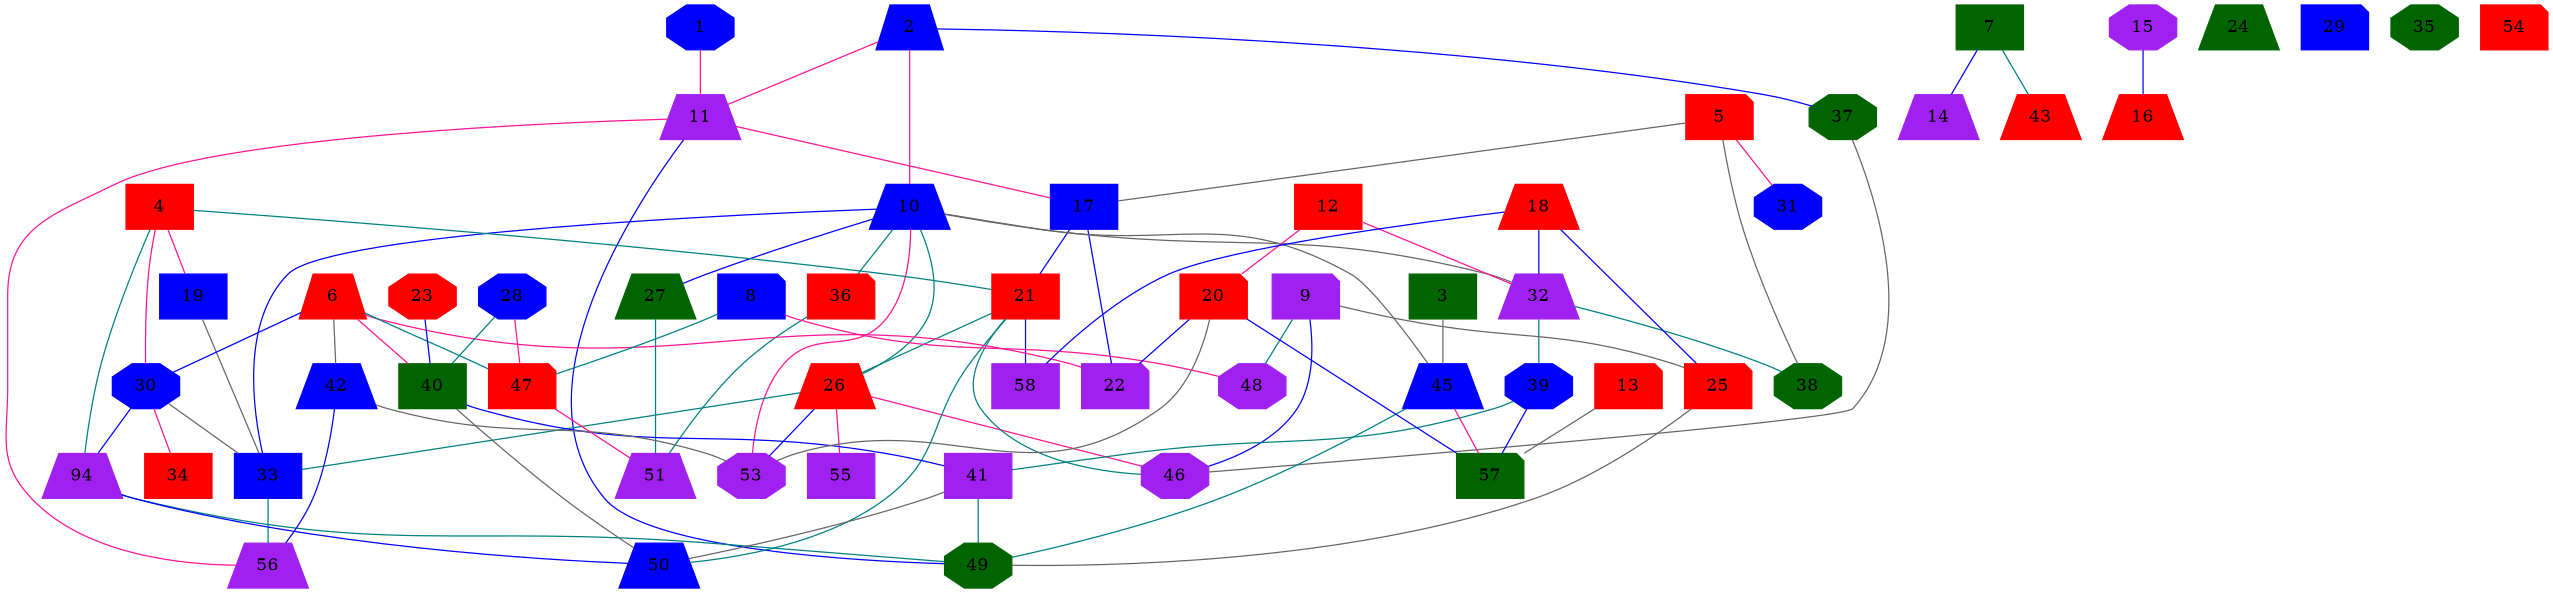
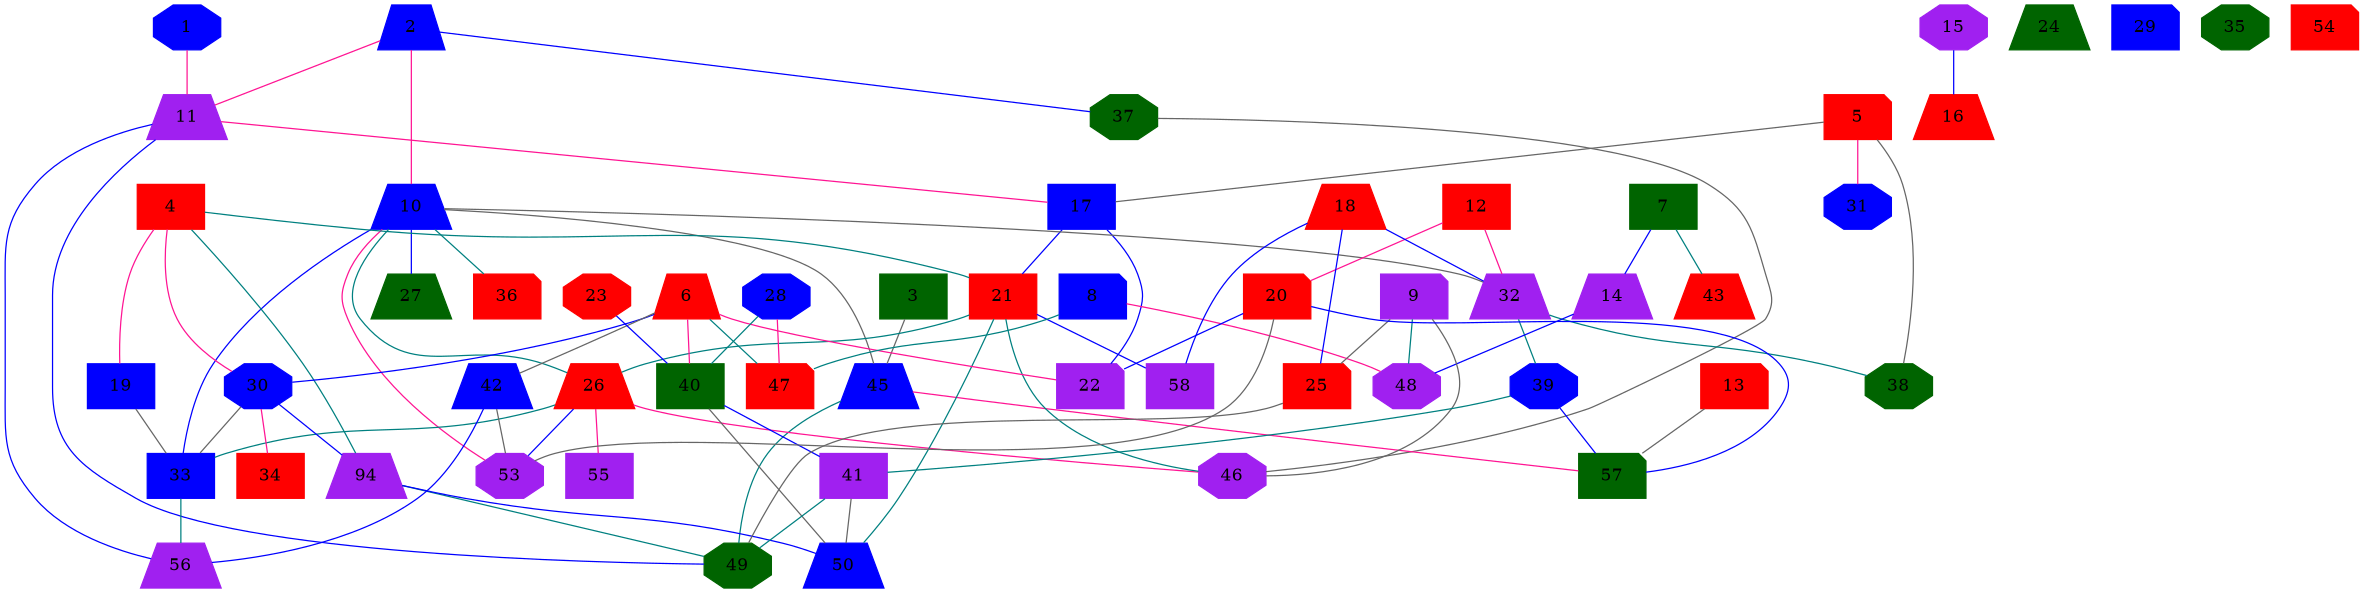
(98, 193) -> (5, 341)
none -> (1504, 344)
(1292, 415) -> (1412, 443)
(656, 476) -> none
